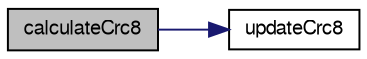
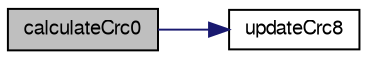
(83, 30) -> (83, 30)
